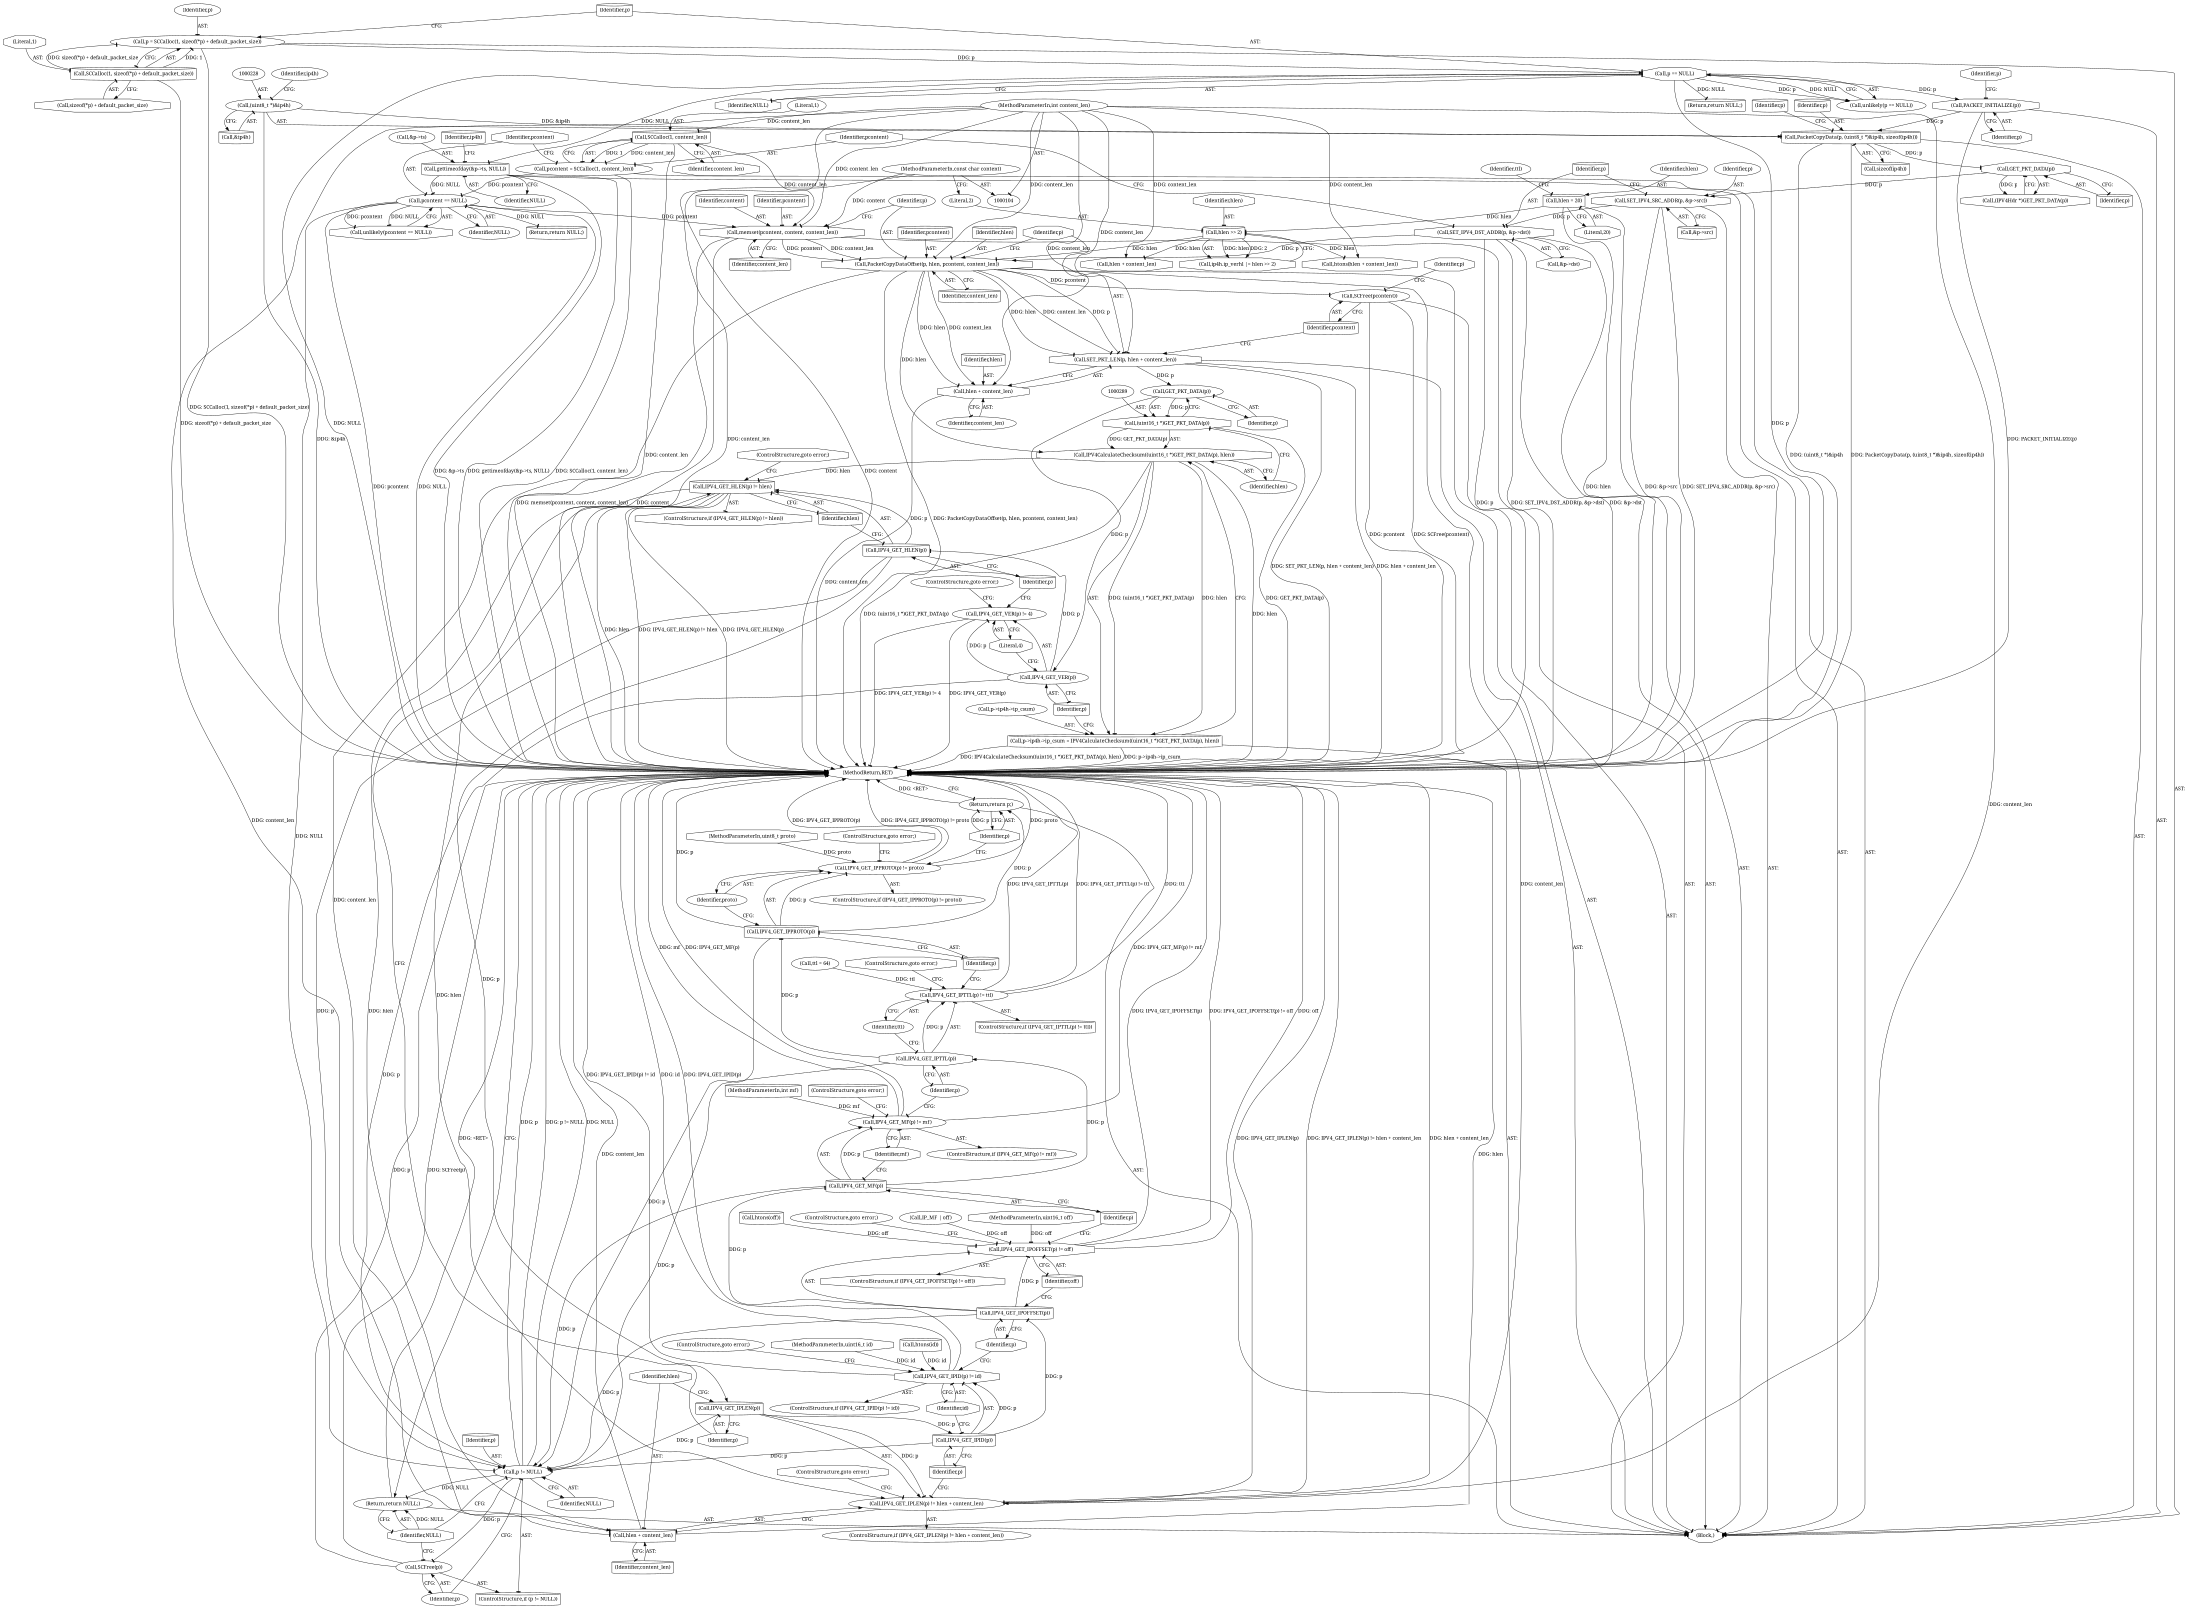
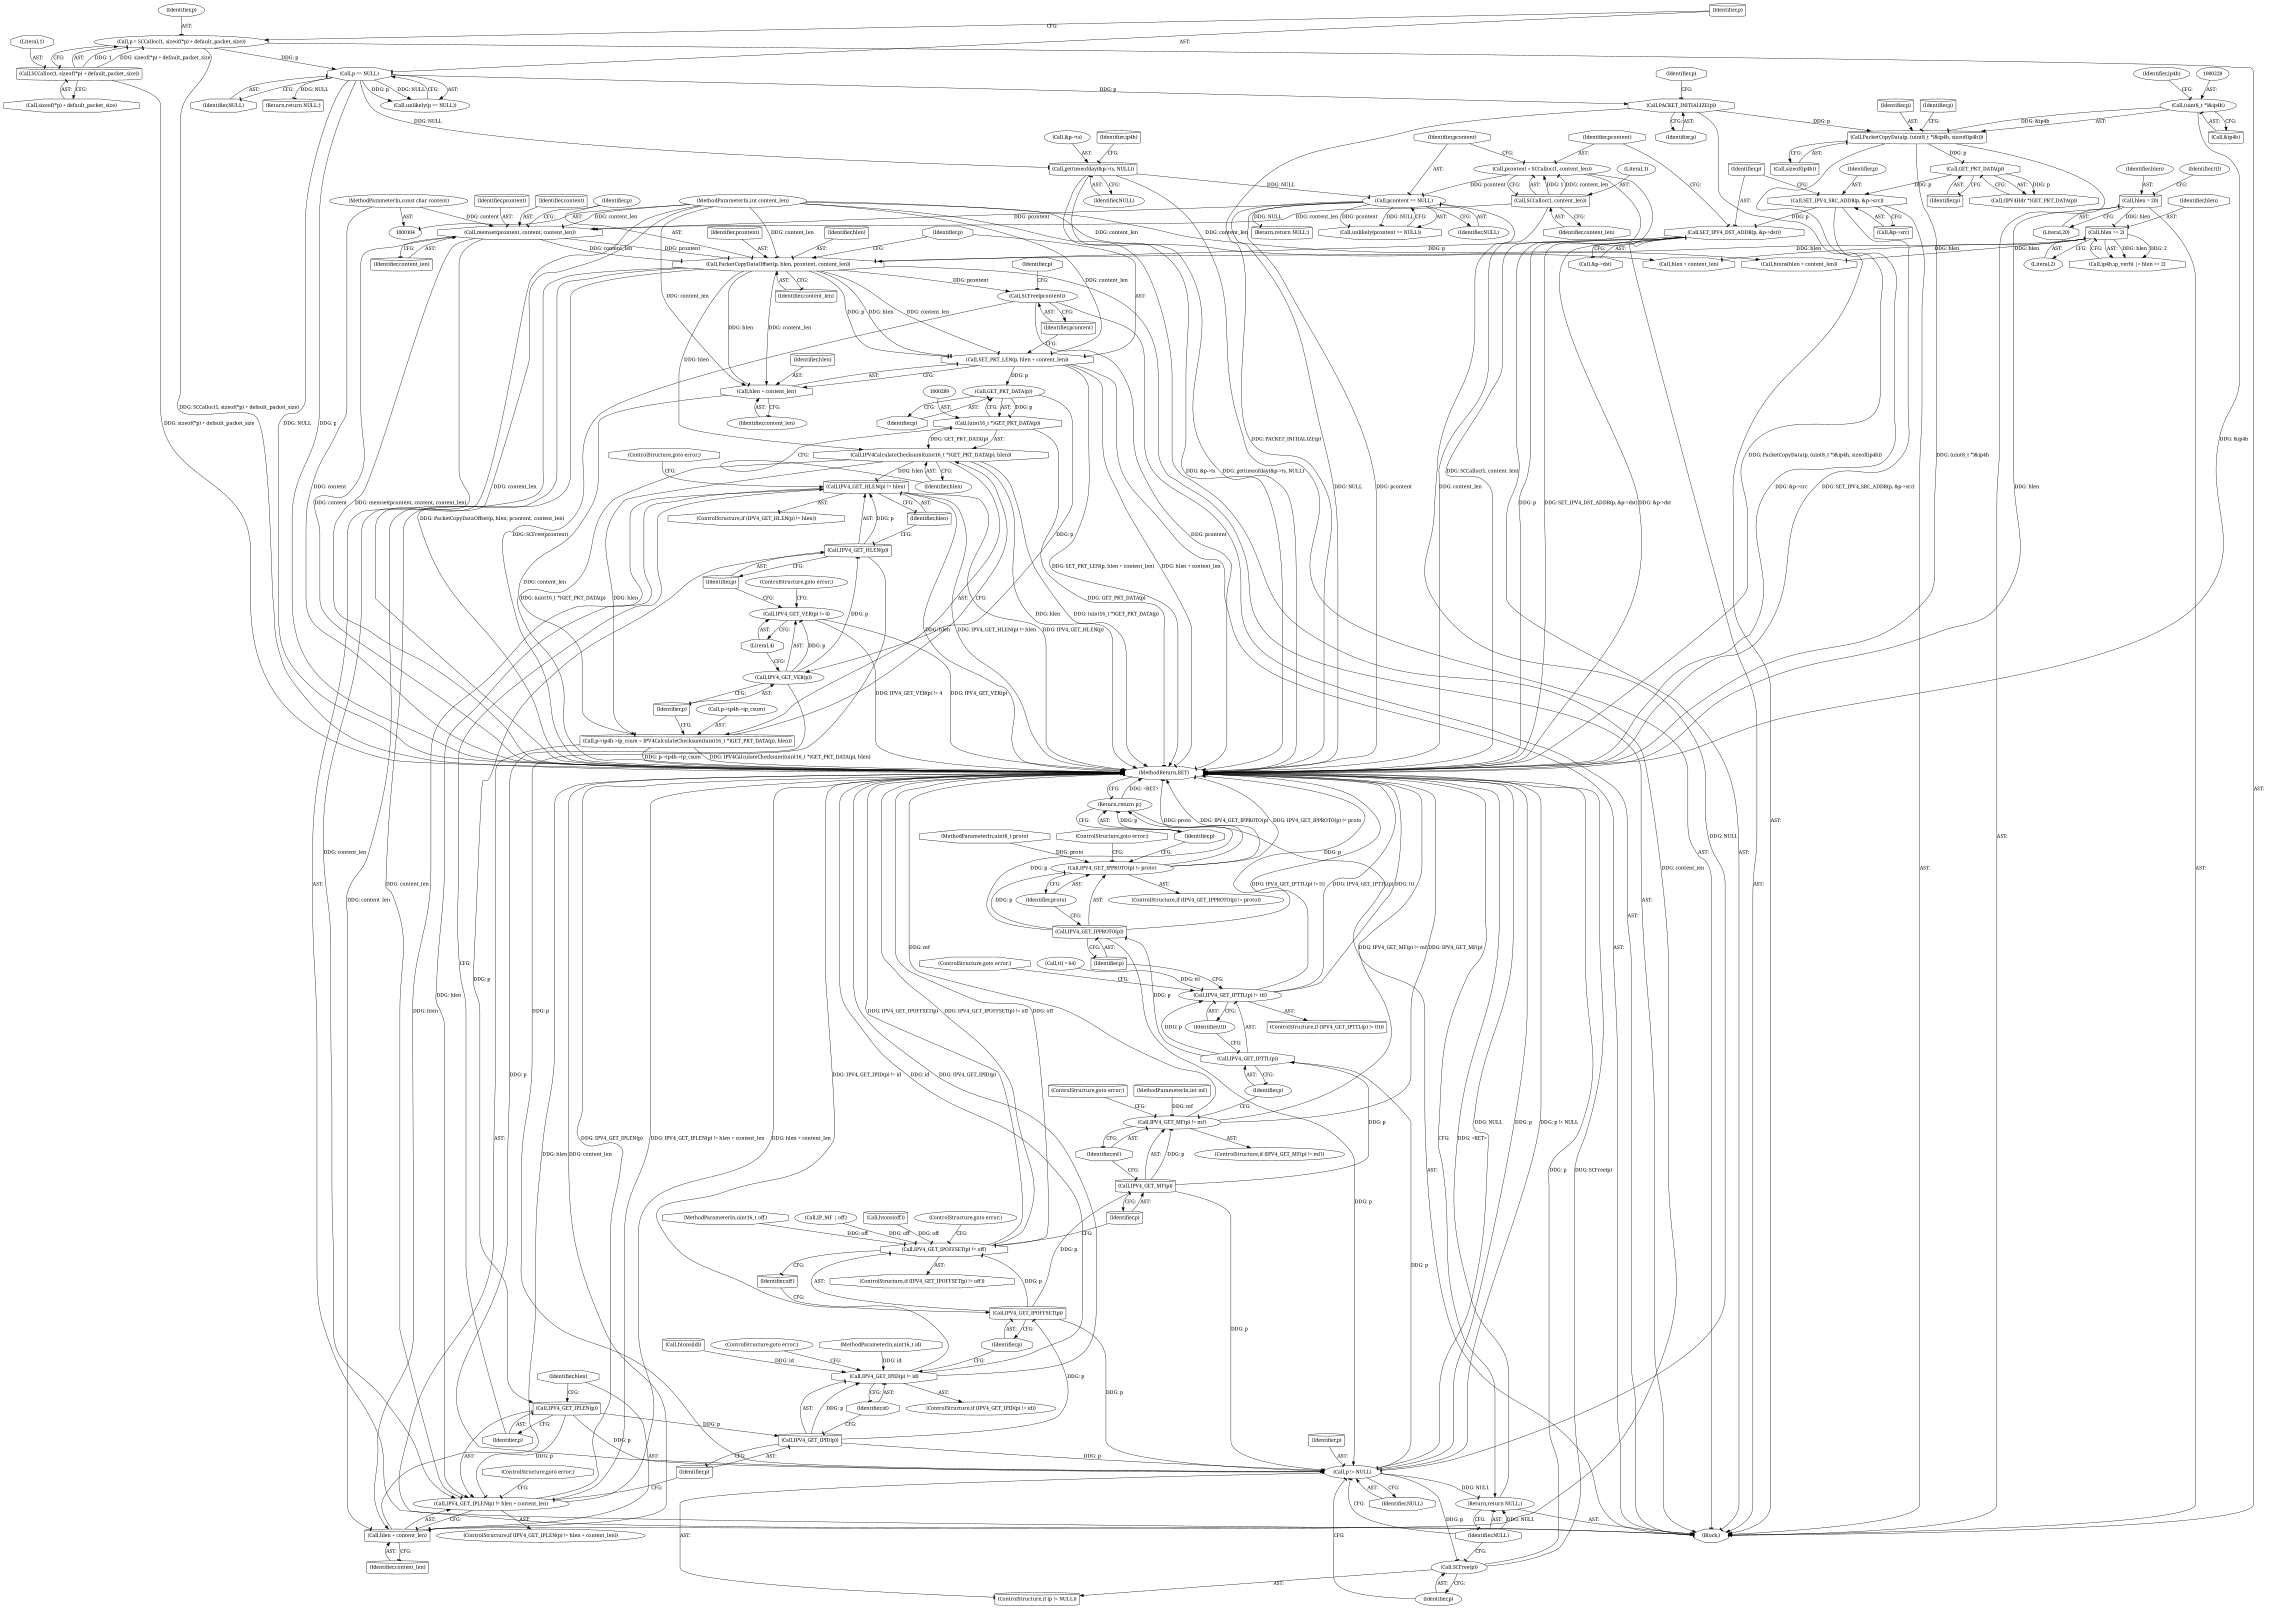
(840, 112) -> none
(956, 183) -> (2073, 247)
(1160, 290) -> (923, 279)
(1053, 1265) -> none
